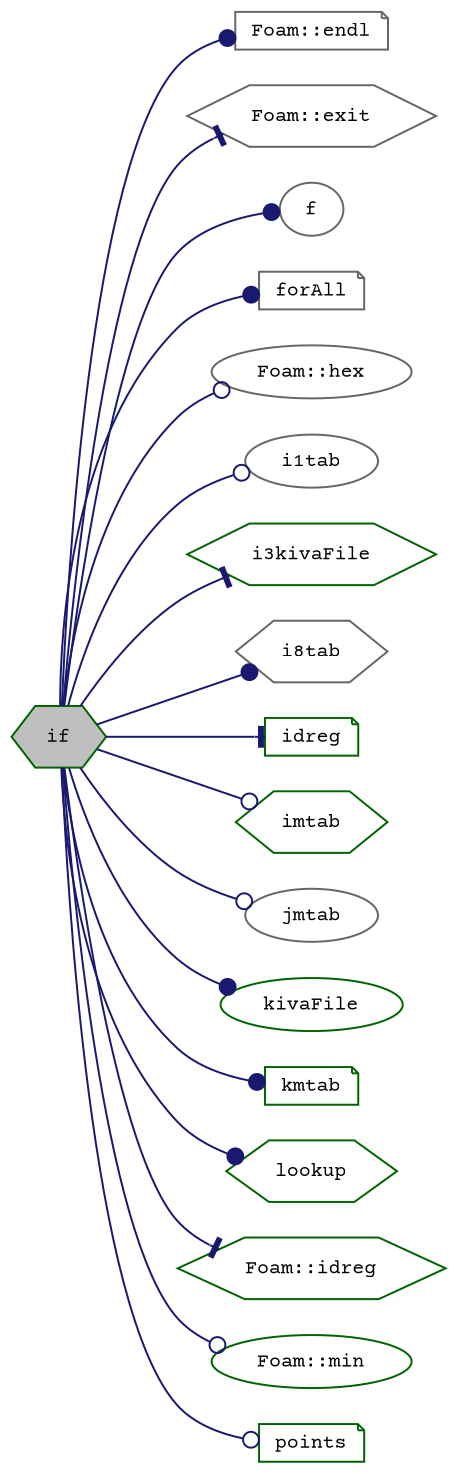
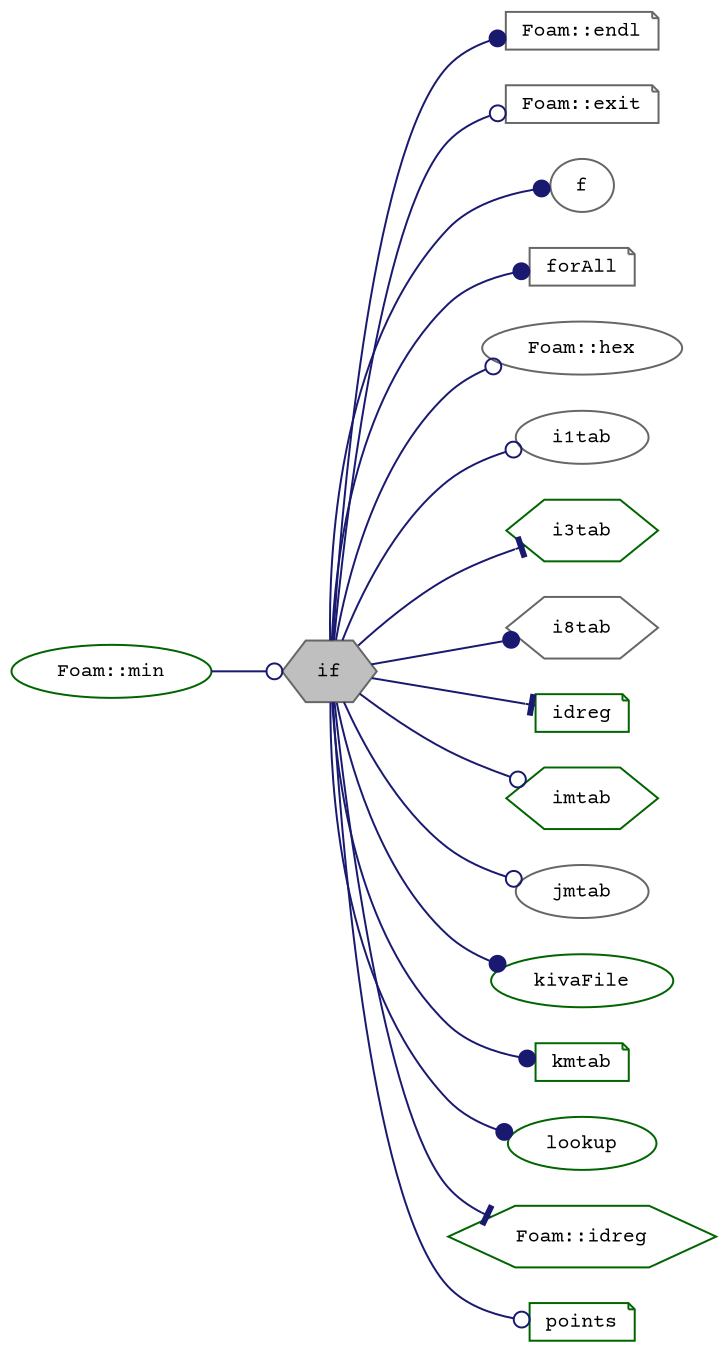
(312, 116) -> (582, 104)
(101, 407) -> (388, 291)
(312, 554) -> (582, 531)
(59, 737) -> (329, 671)
(99, 1069) -> (239, 671)
(312, 1171) -> (582, 1143)
